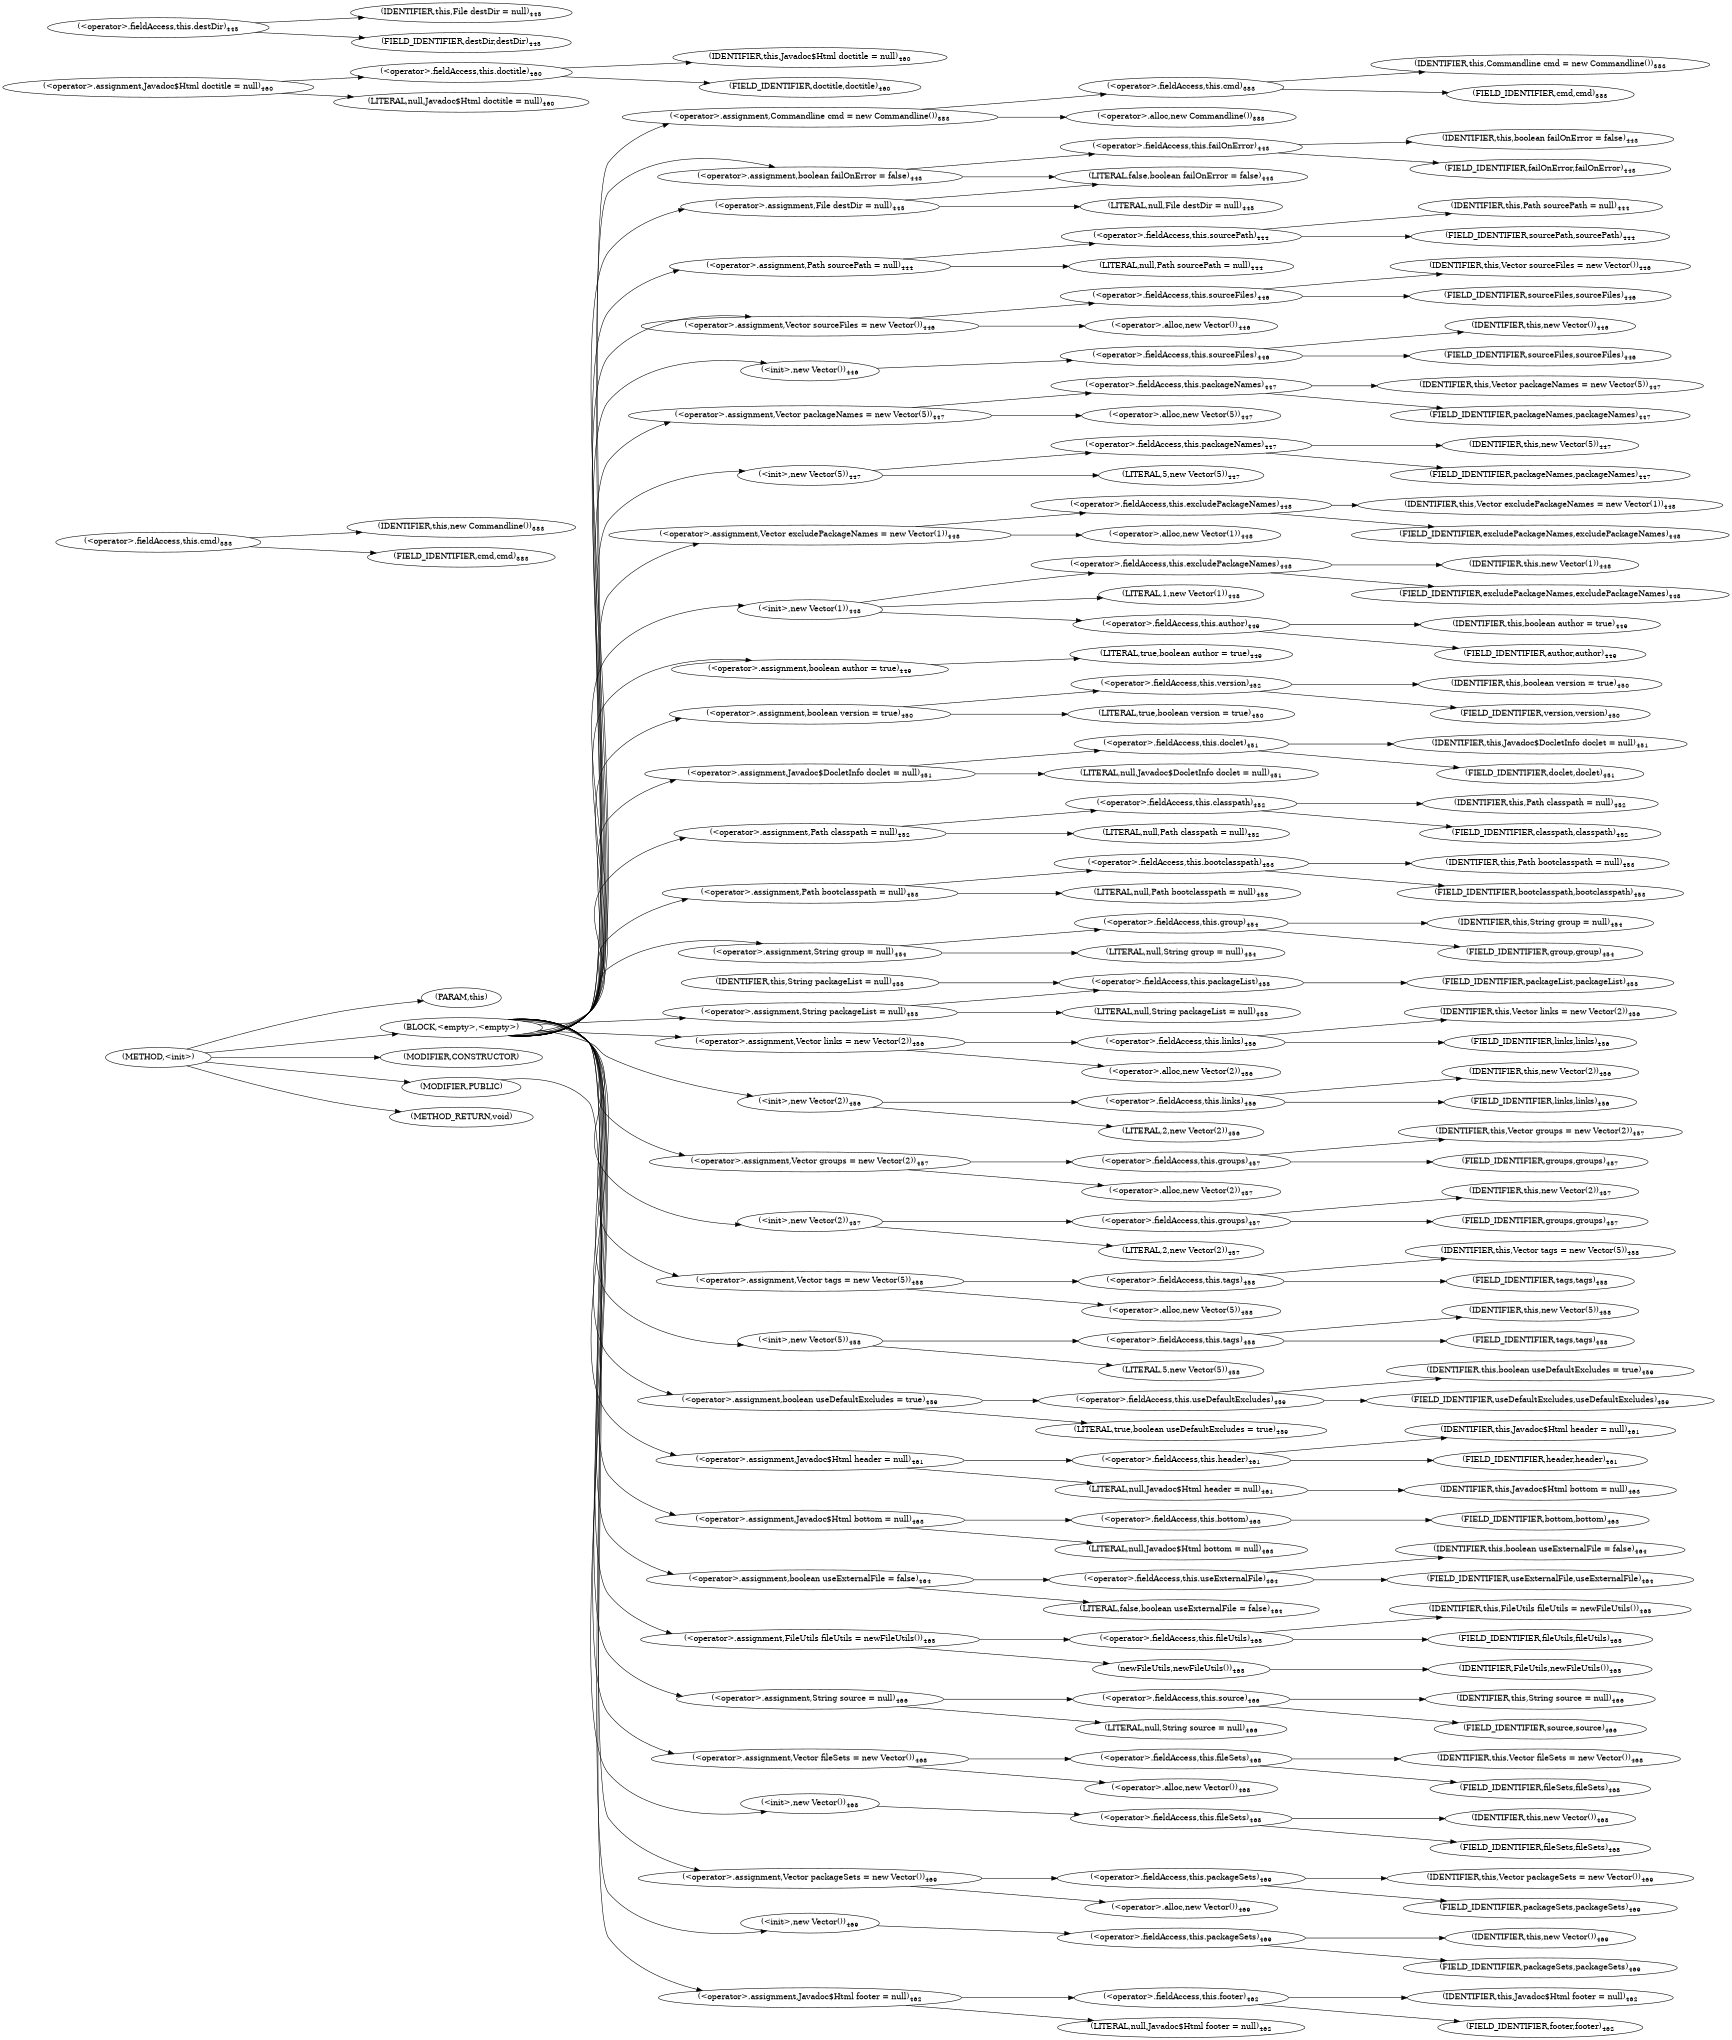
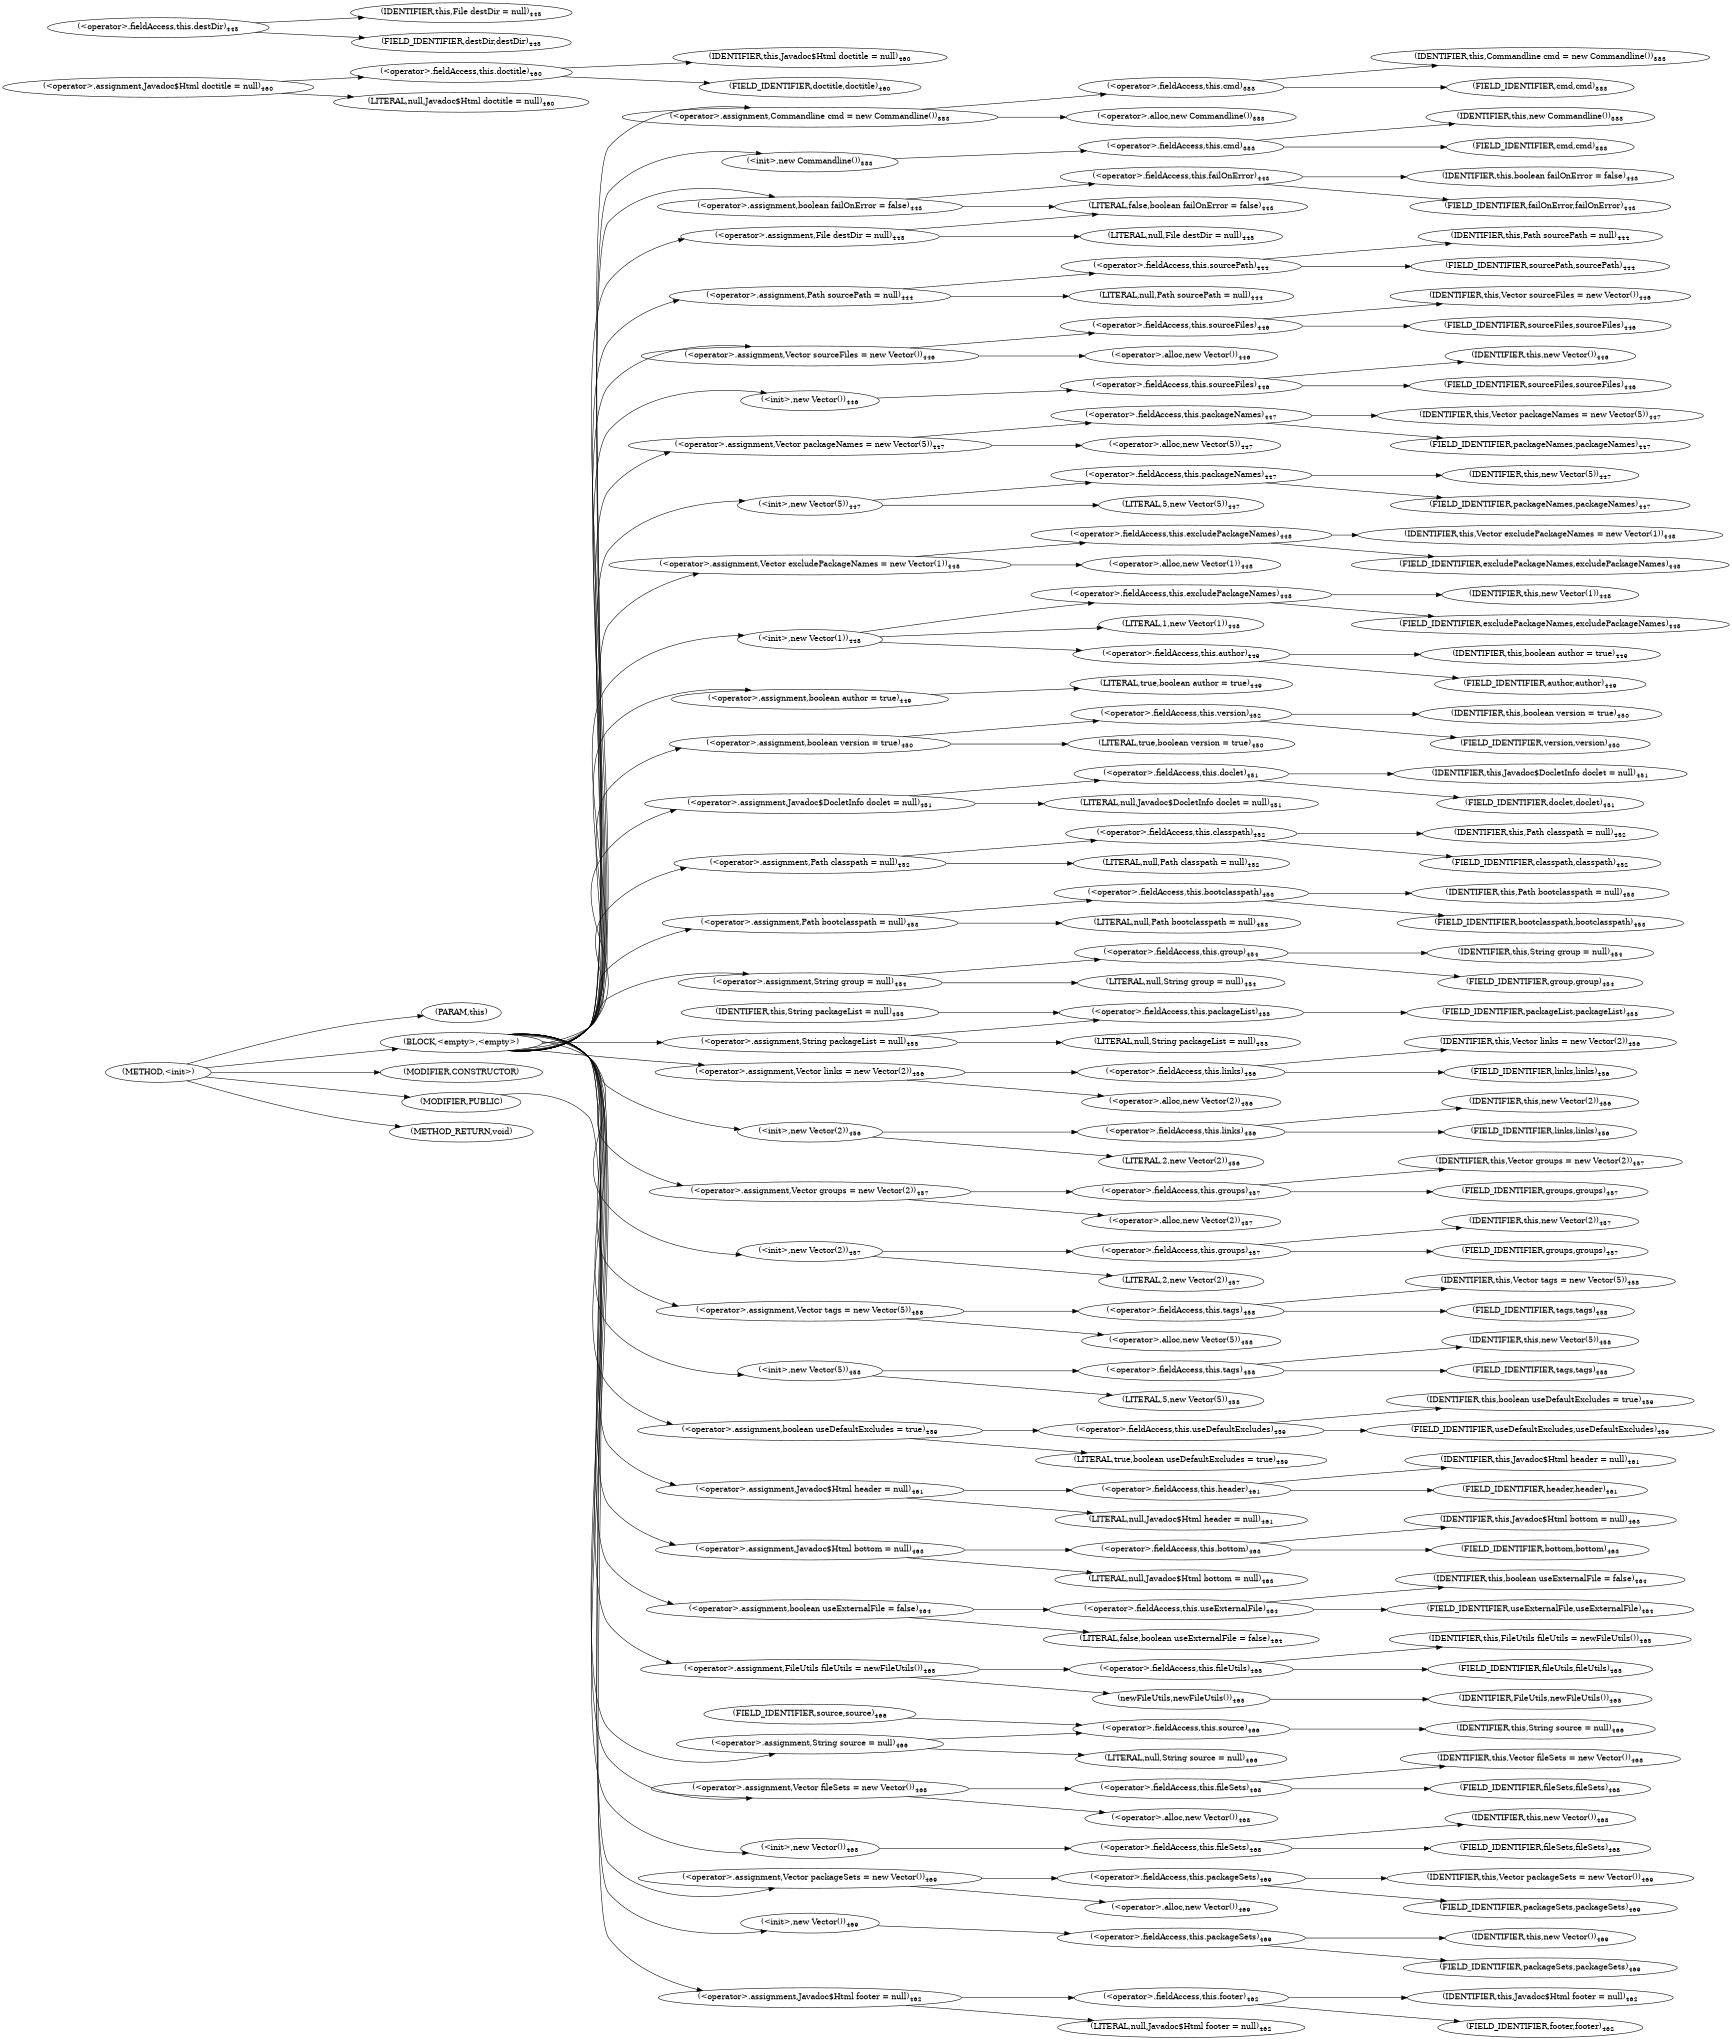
none -> (810, 162)
(1353, 1490) -> (1350, 1535)
(1356, 1715) -> (992, 1721)
